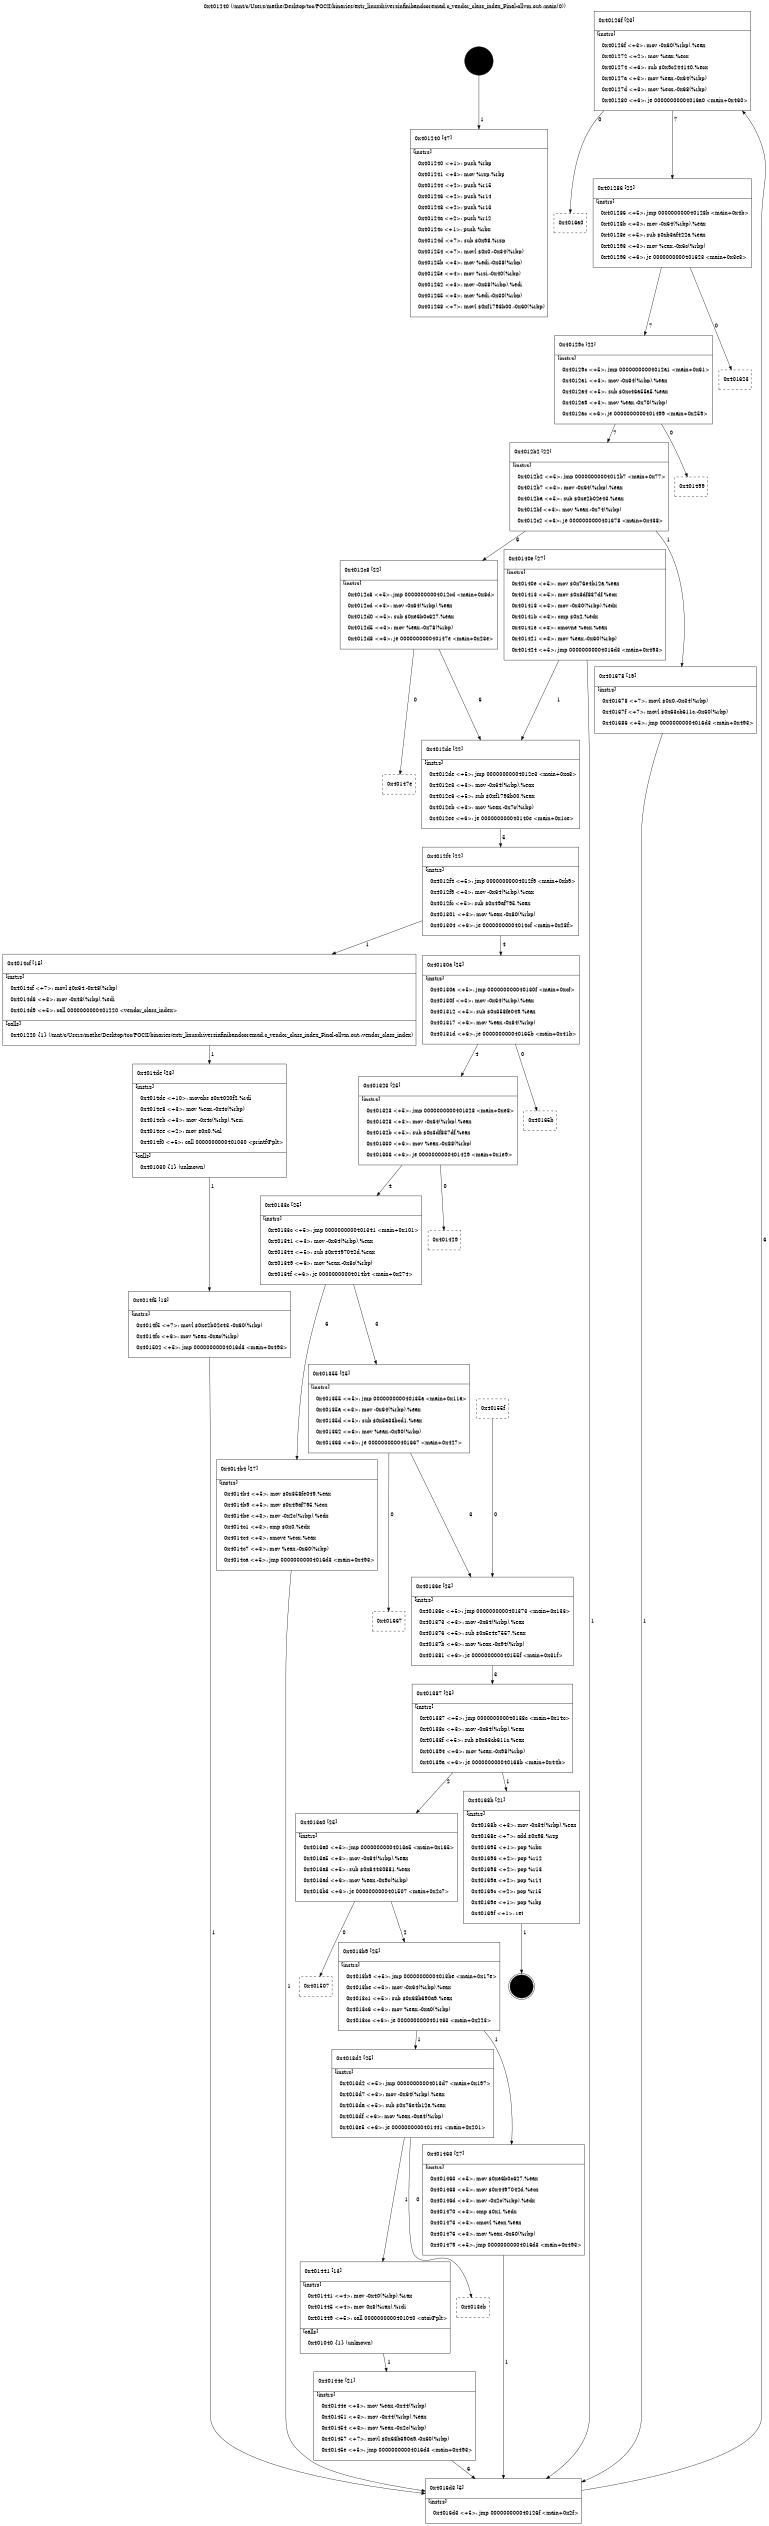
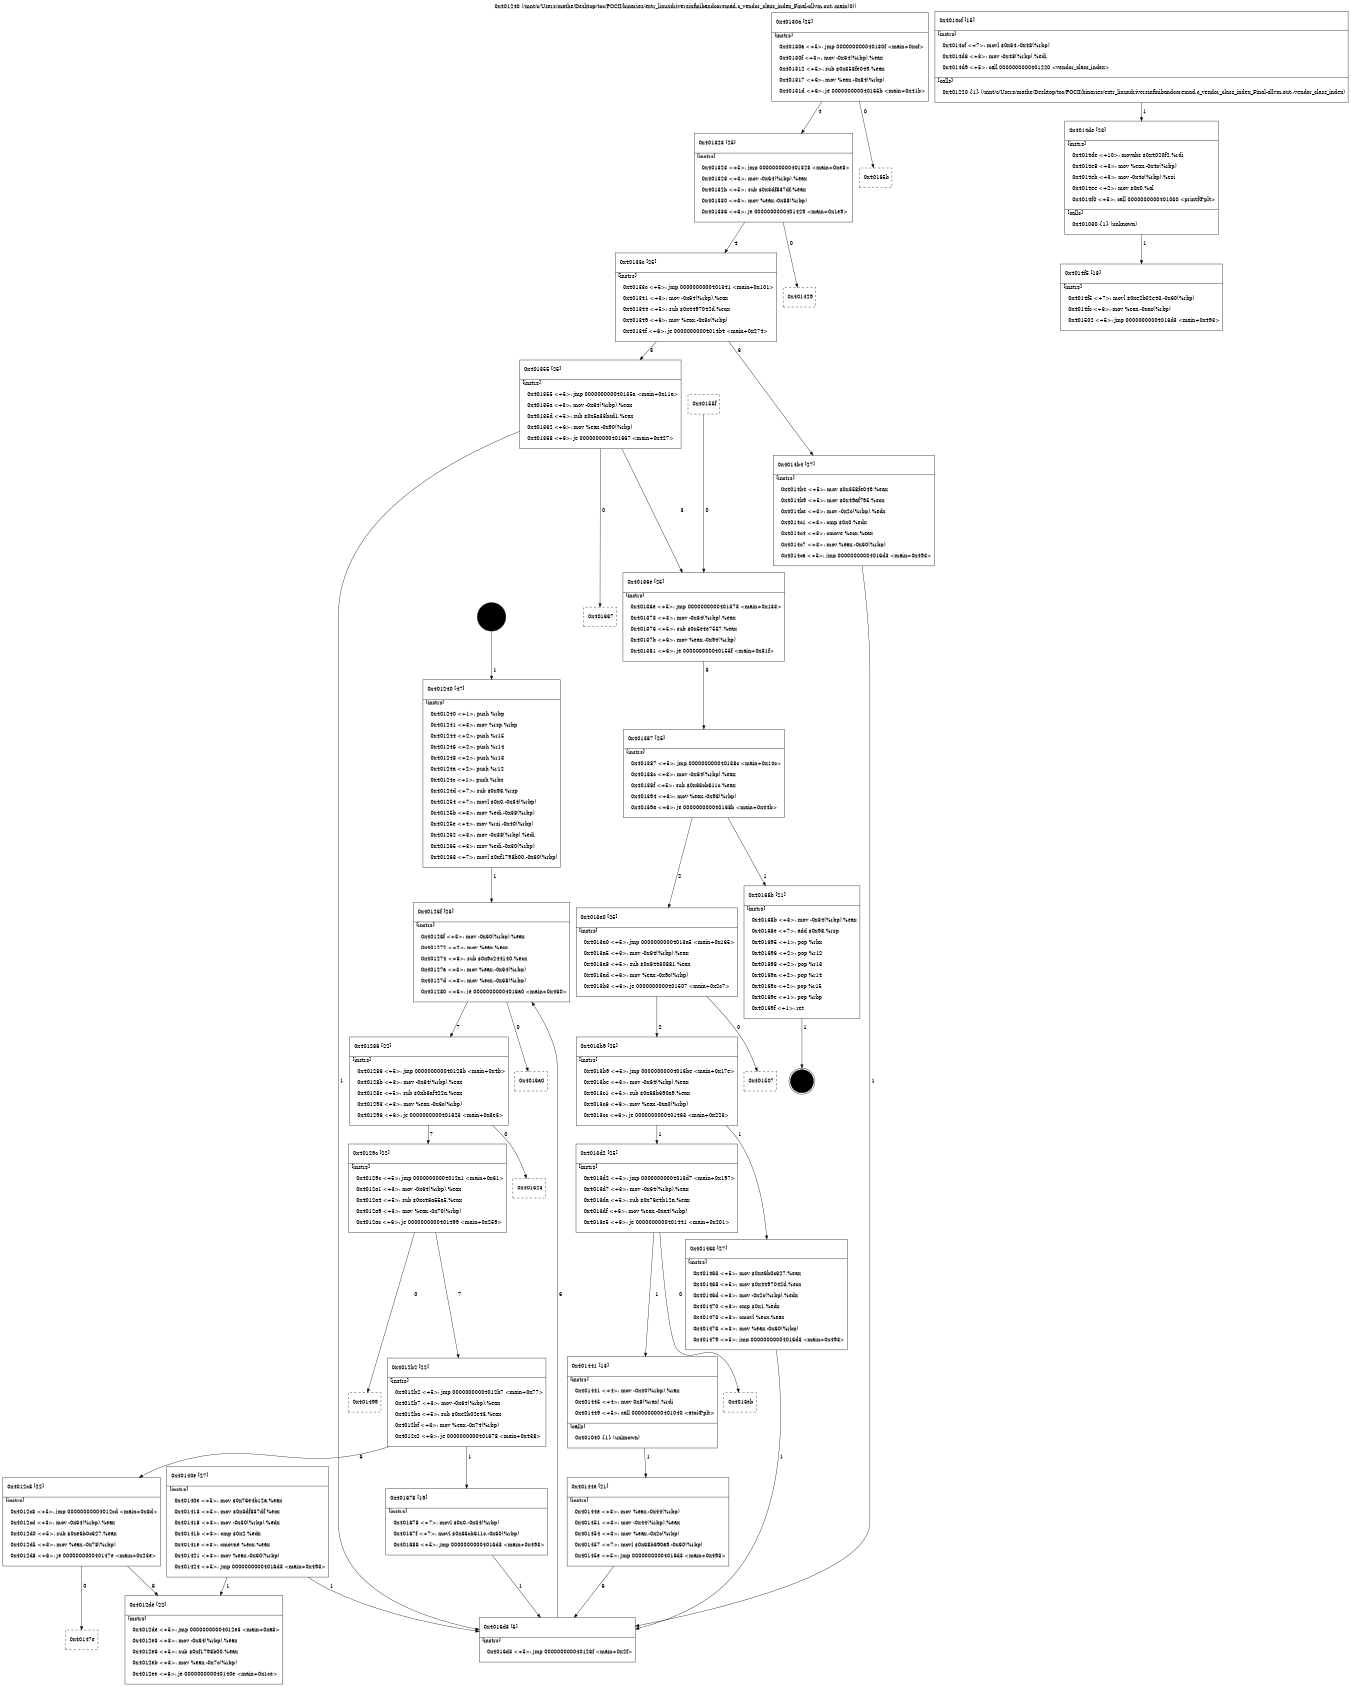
none -> (492, 883)
(501, 891) -> none
(210, 2004) -> (338, 1026)
